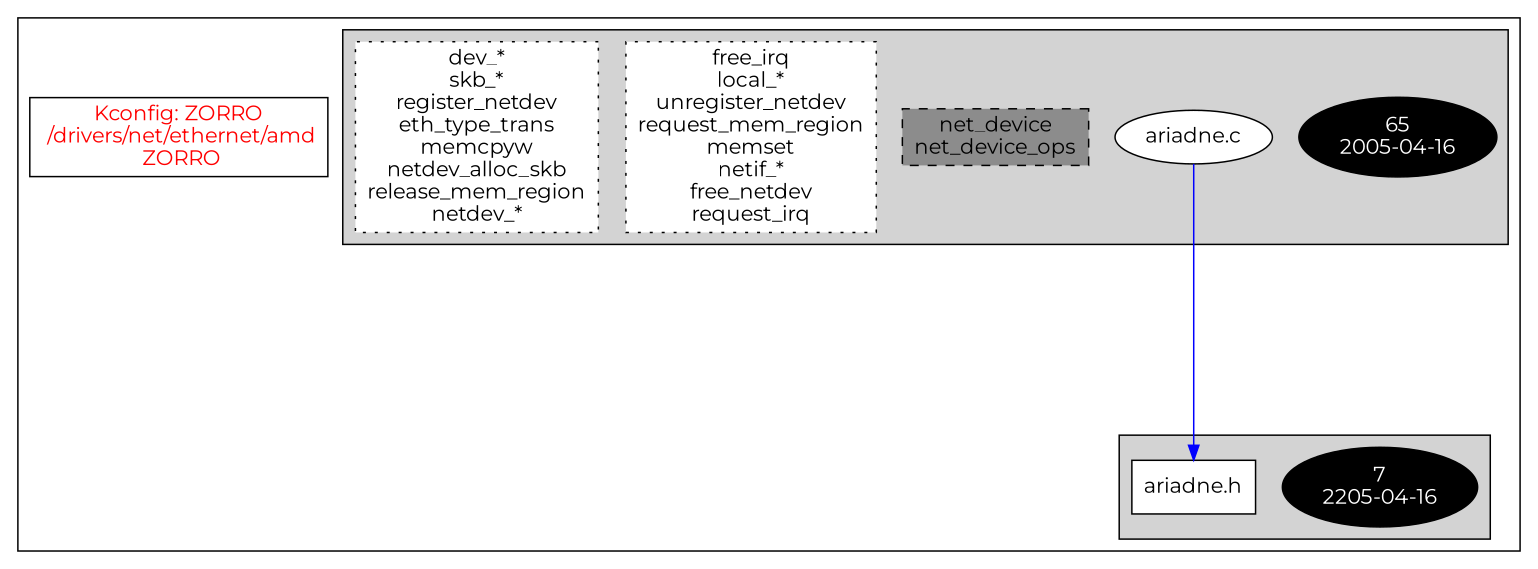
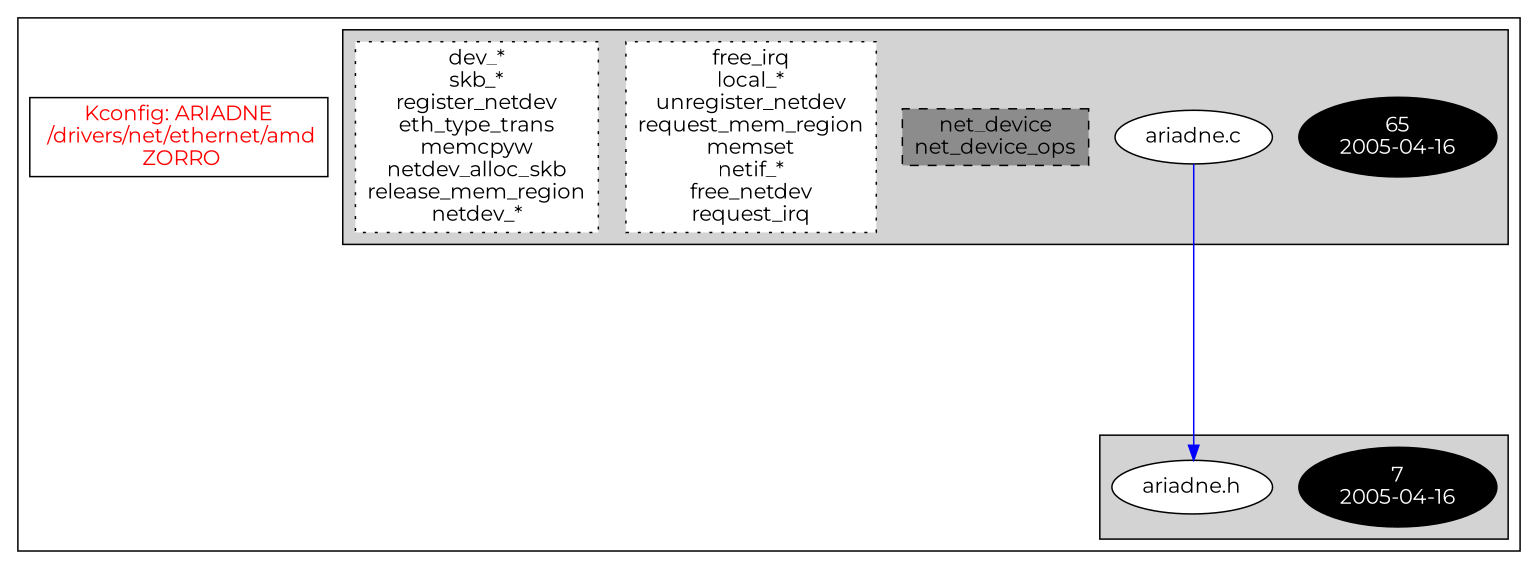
(179, 137) -> (179, 137)
(1194, 487) -> (1192, 487)
(1380, 487) -> (1398, 487)
